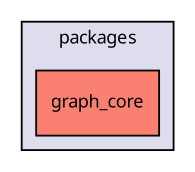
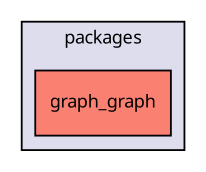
(98, 103) -> (103, 103)
